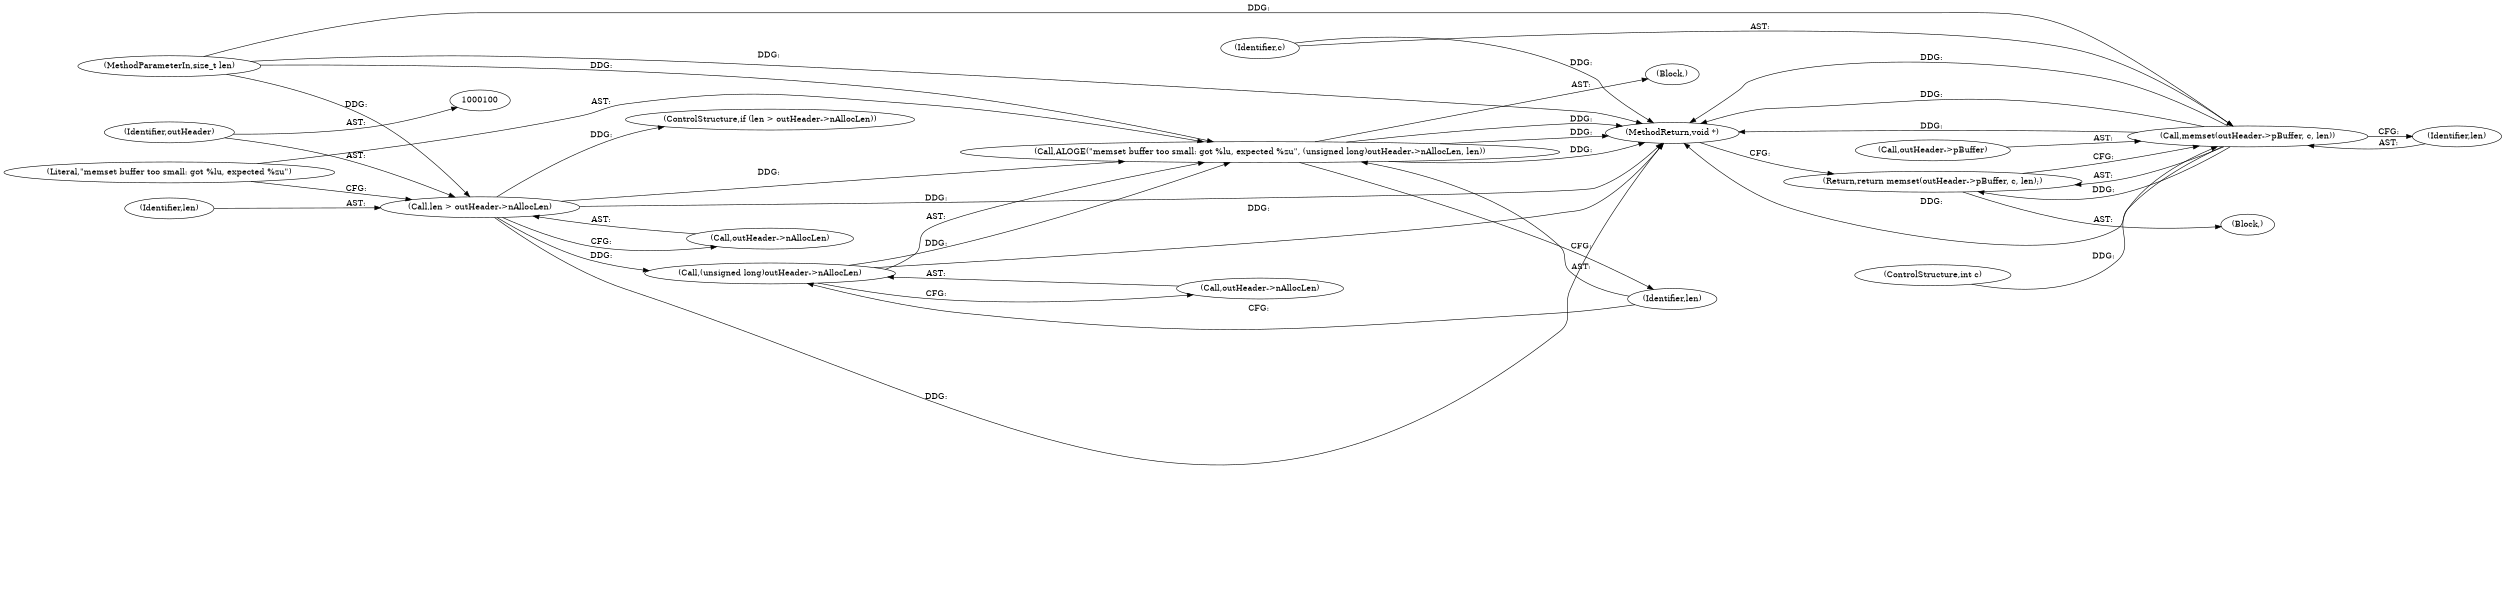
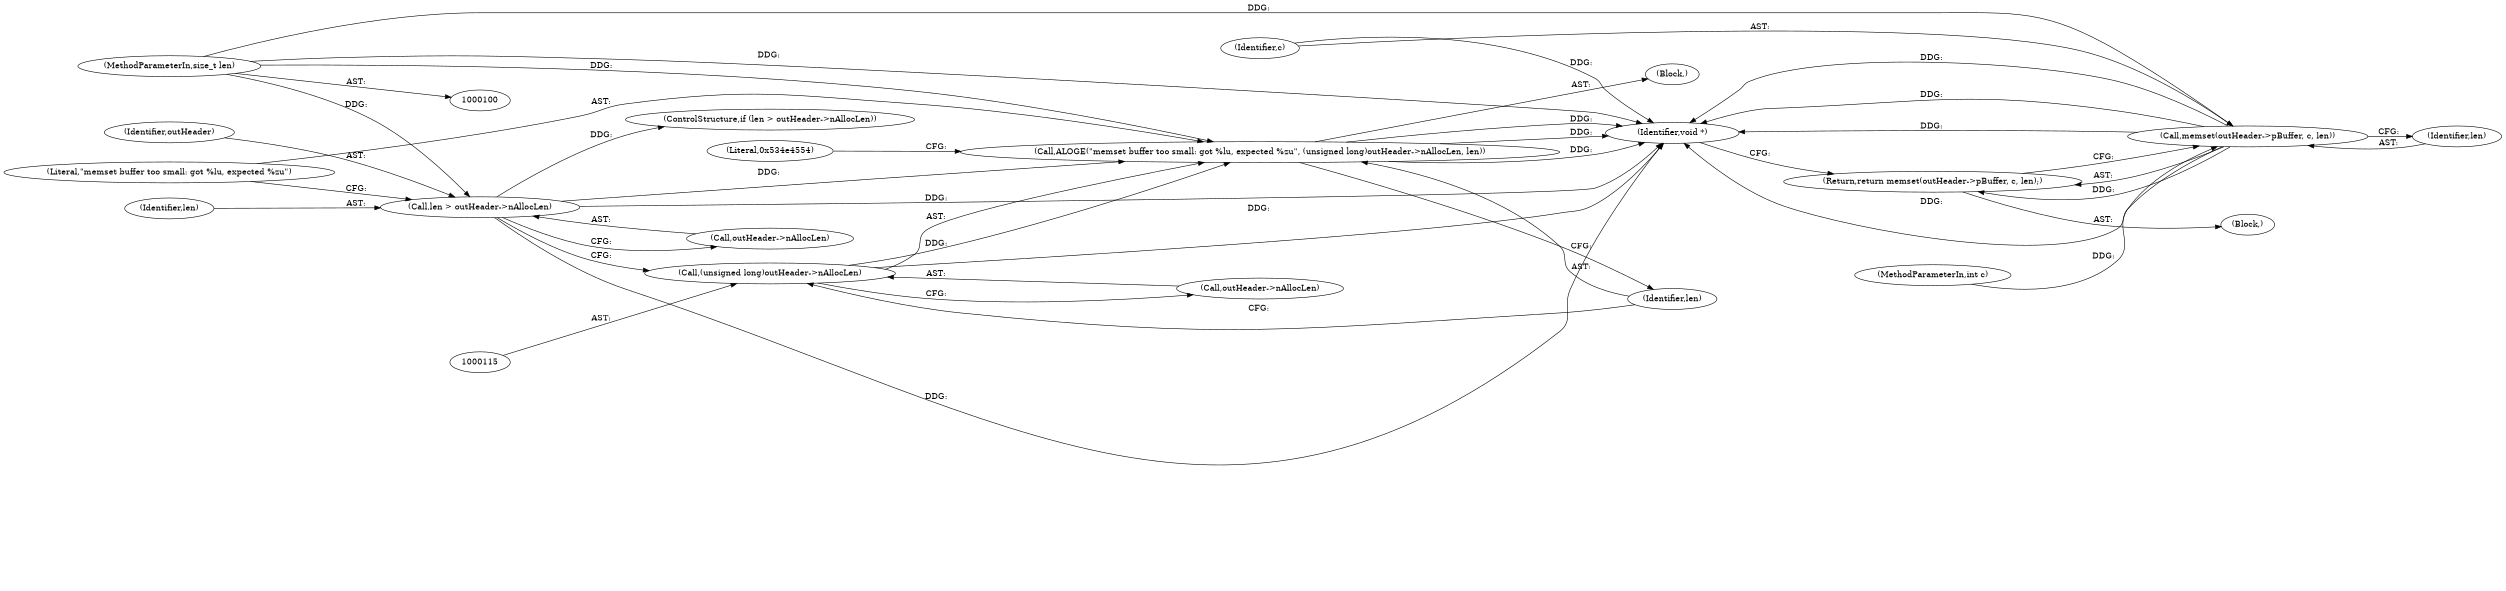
(344, 130) -> (340, 85)
(1672, 133) -> (1672, 133)
(1933, 150) -> none
none -> (770, 151)
(603, 256) -> (603, 256)
(1933, 275) -> (1933, 275)
none -> (480, 362)
